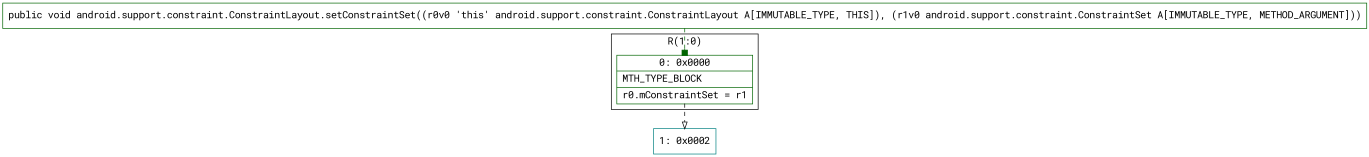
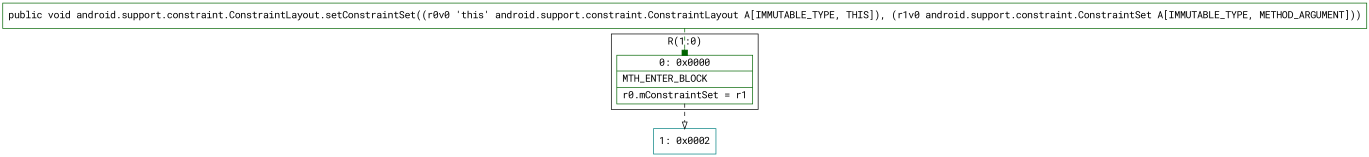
(662, 79) -> (665, 79)
